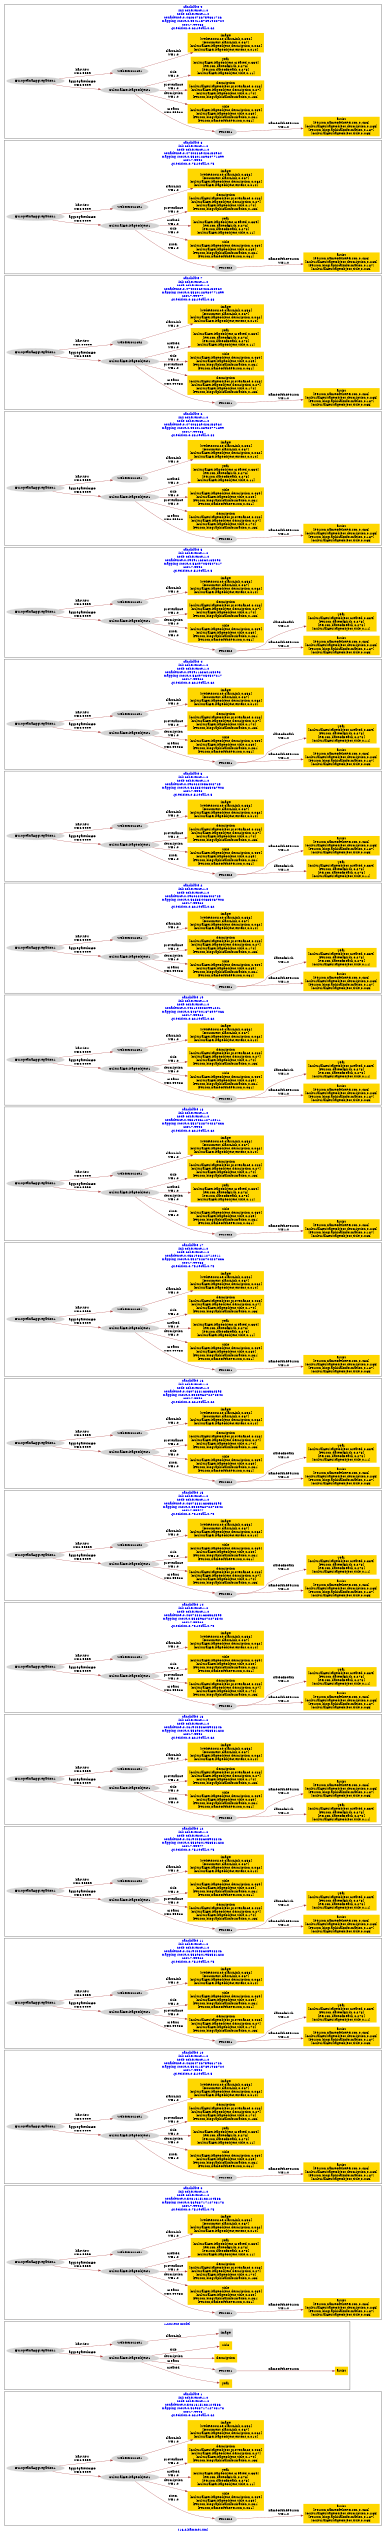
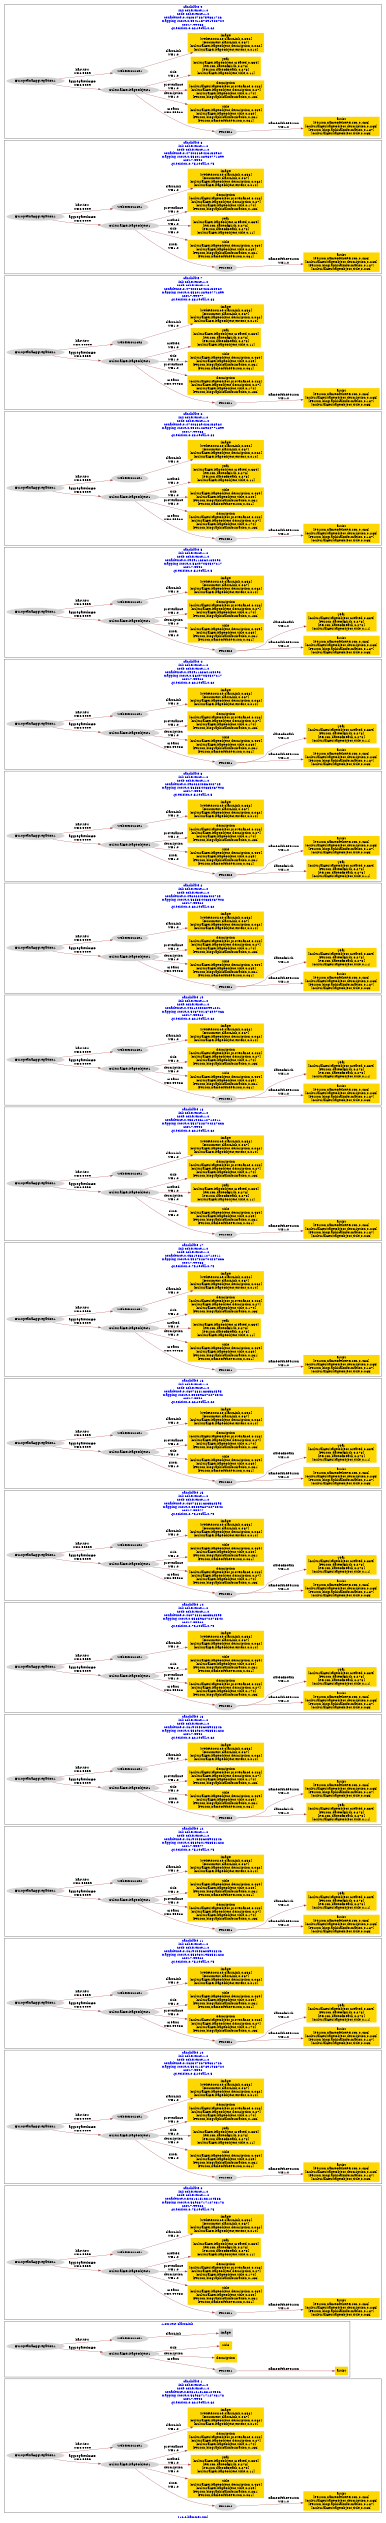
(177, 2324) -> (177, 2324)
(226, 2384) -> none
